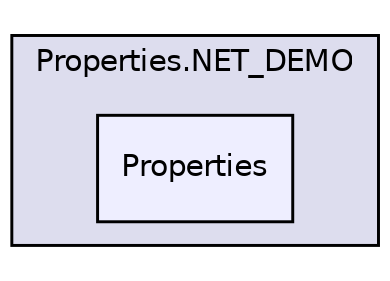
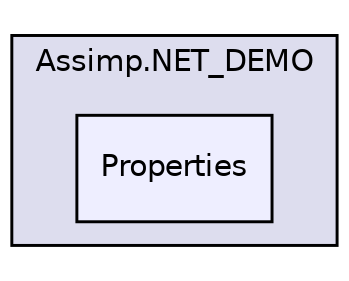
(195, 64) -> (174, 64)
